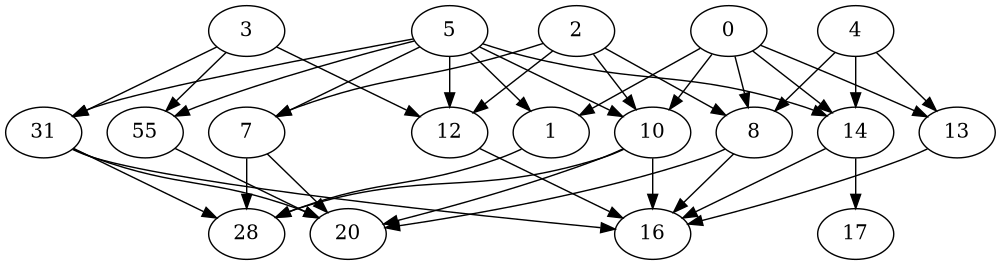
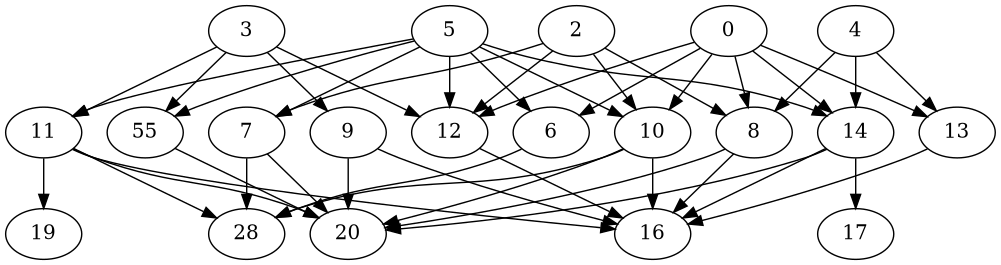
none -> (583, 77)
(44, 133) -> (44, 133)
none -> (348, 133)
(551, 133) -> (551, 133)
none -> (616, 201)
none -> (44, 234)
